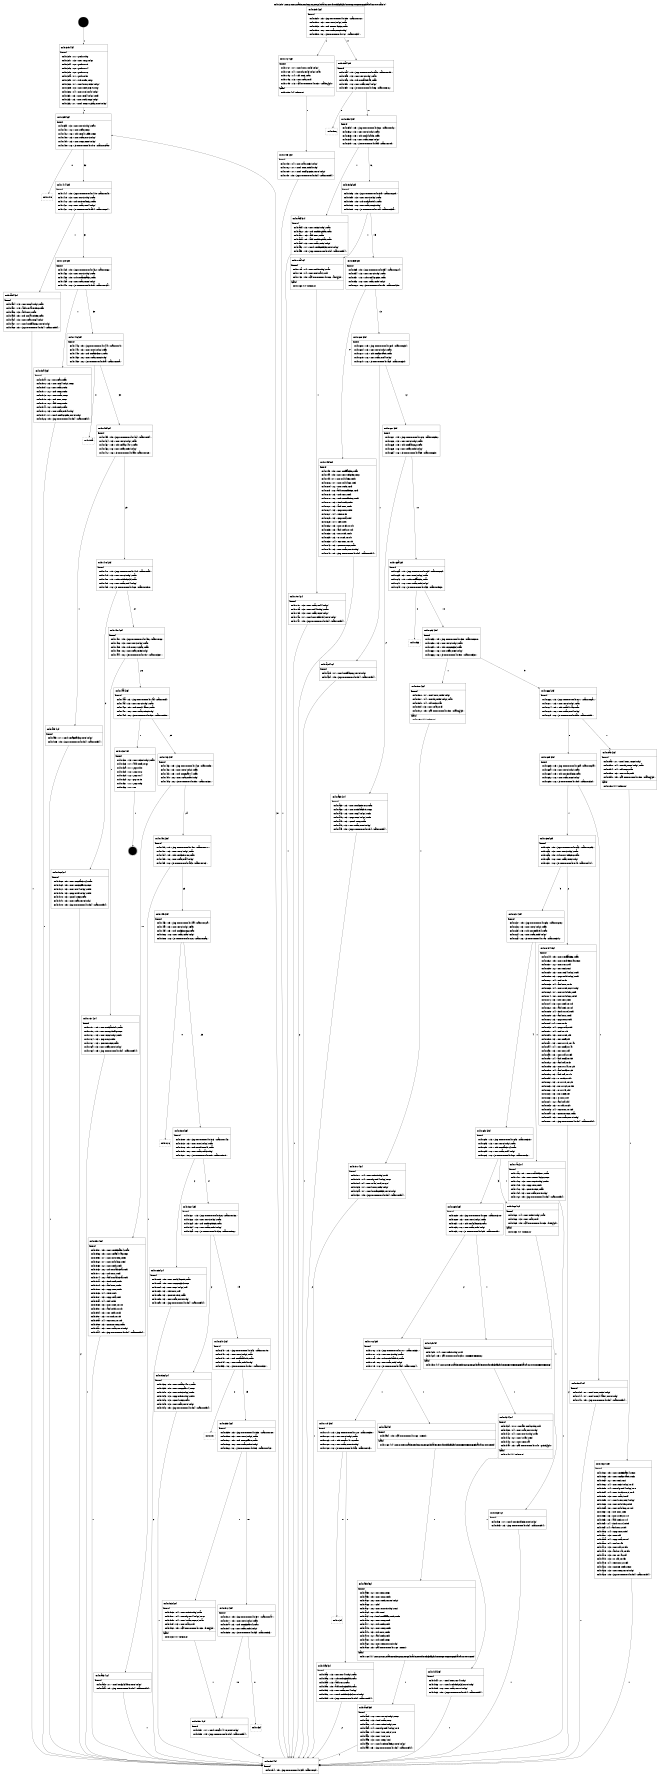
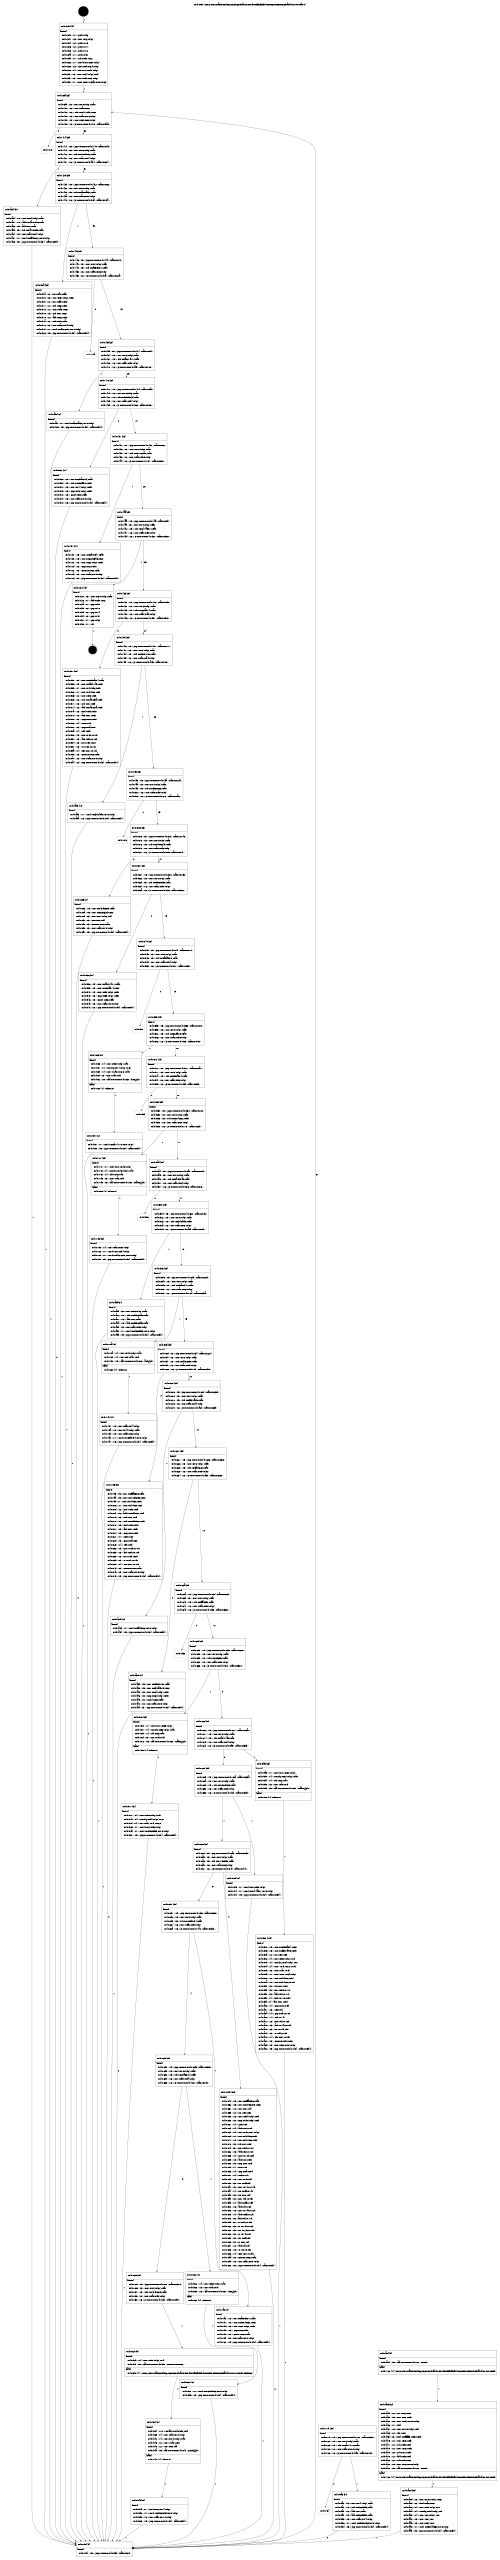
(392, 1354) -> none
(232, 1676) -> (176, 1093)
